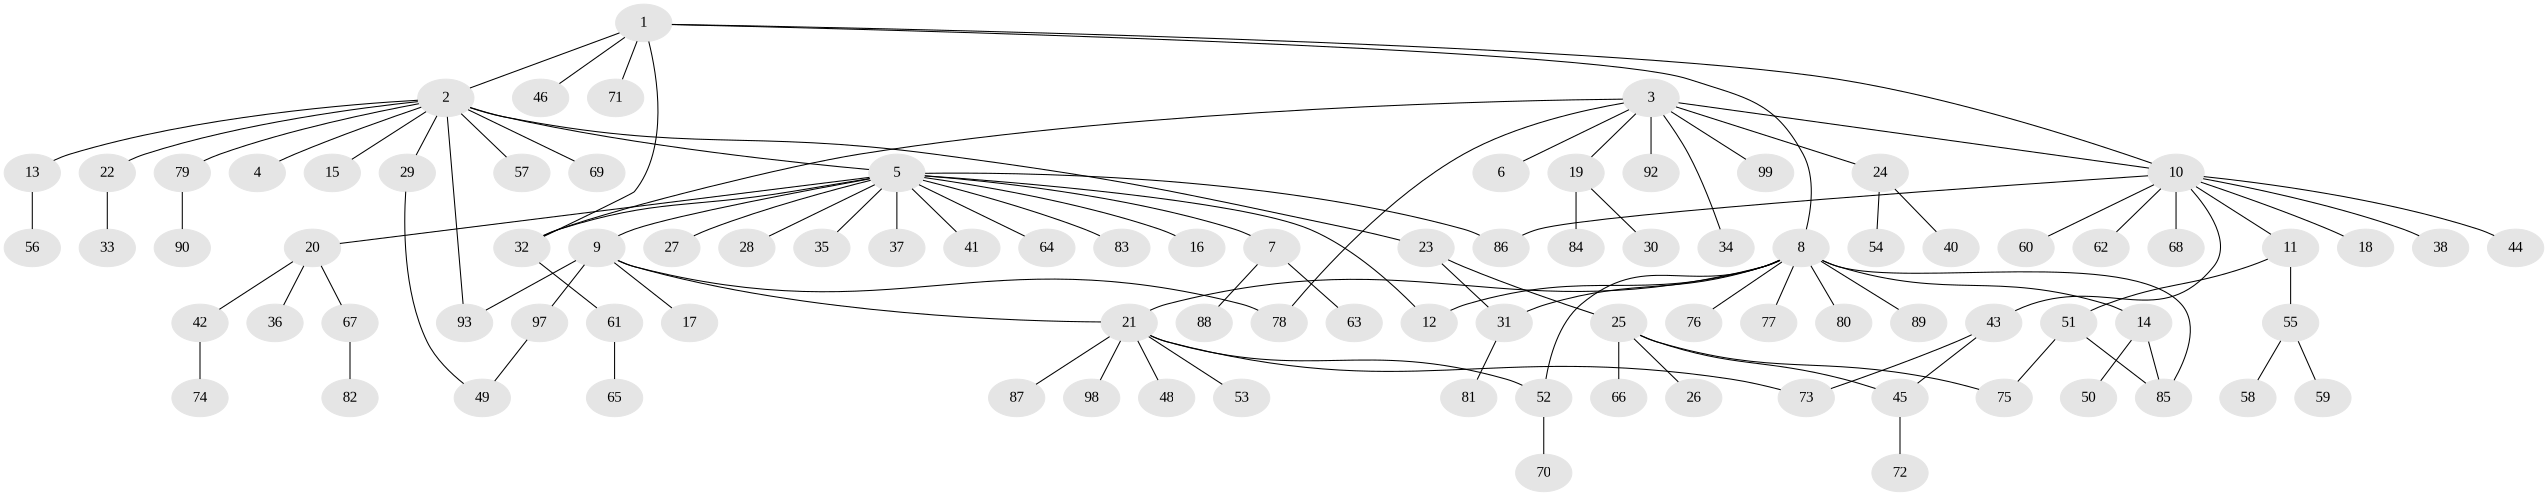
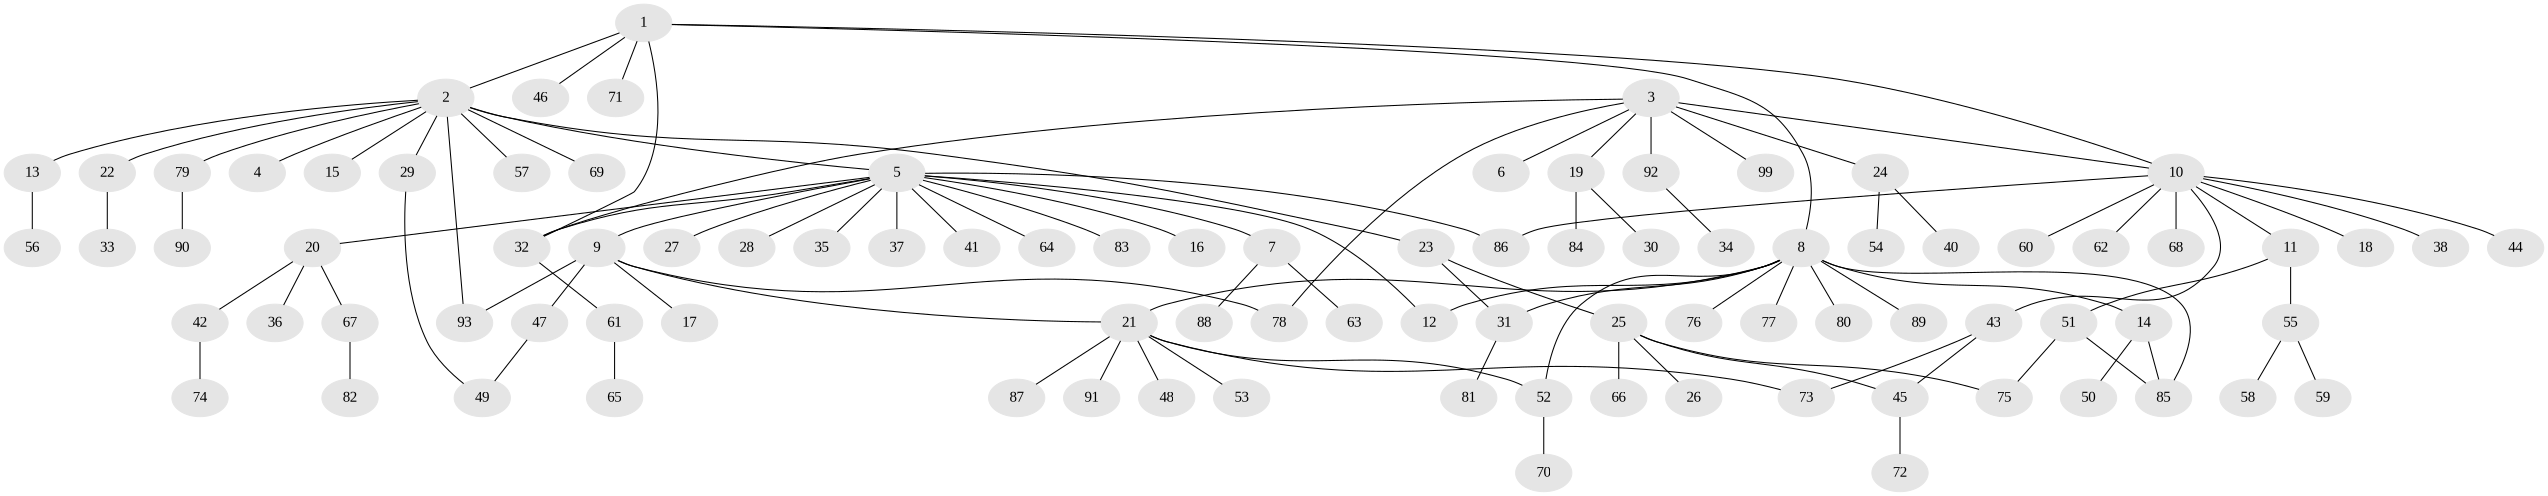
(1696, 170) -> (1683, 205)
(540, 323) -> (540, 323)
(1092, 398) -> (1092, 398)
